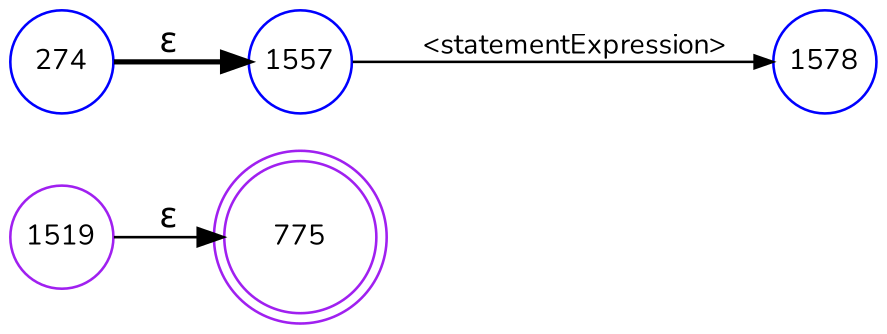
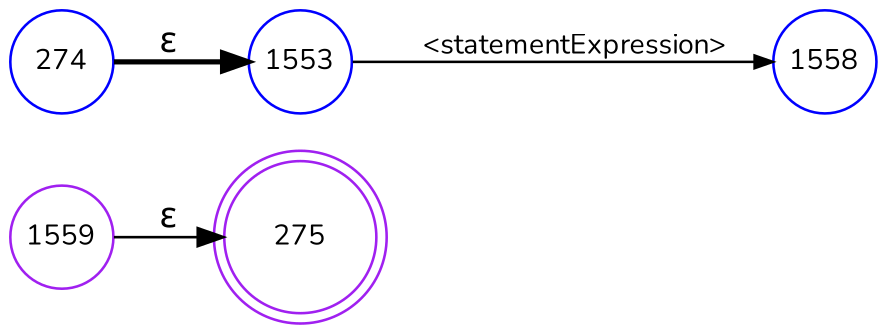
(300, 62) -> (300, 62)
(825, 62) -> (825, 62)
(62, 237) -> (62, 237)
(300, 237) -> (300, 237)
